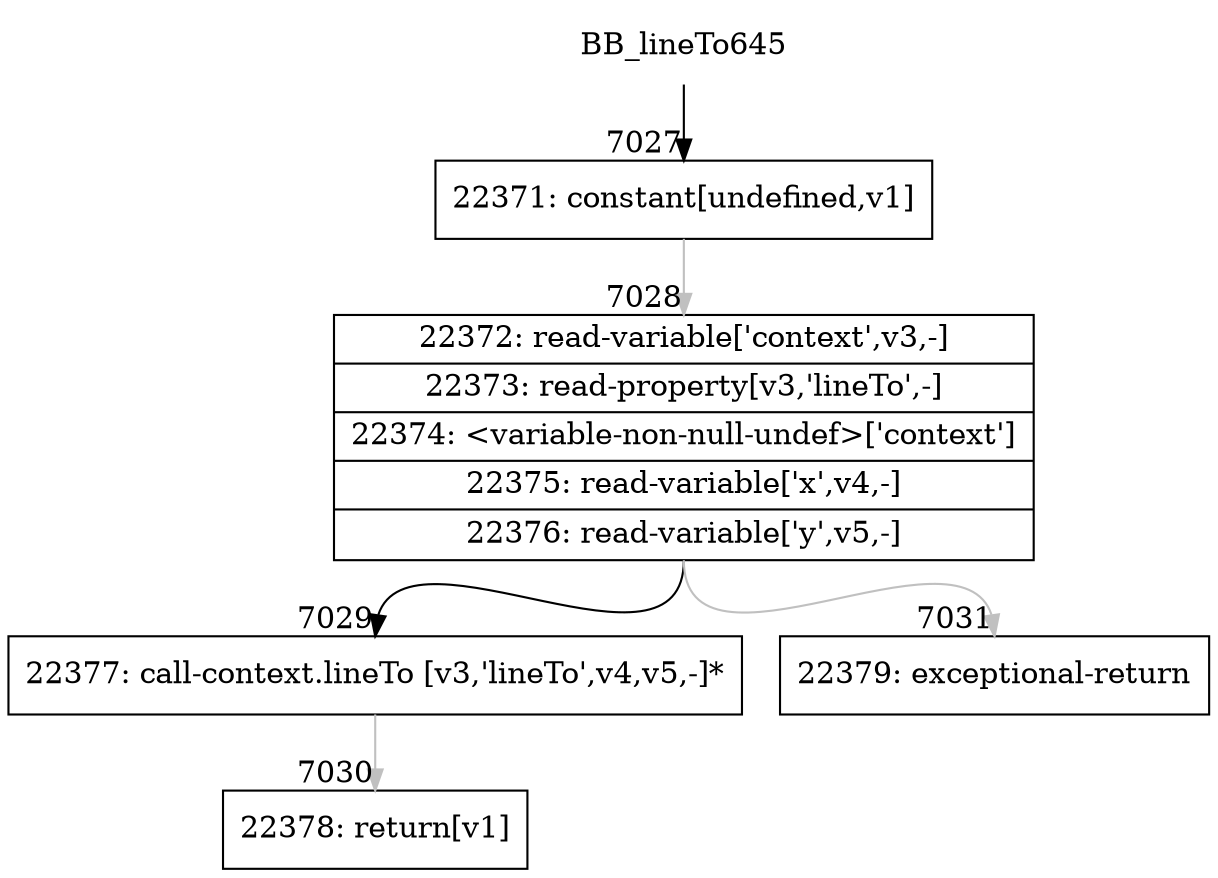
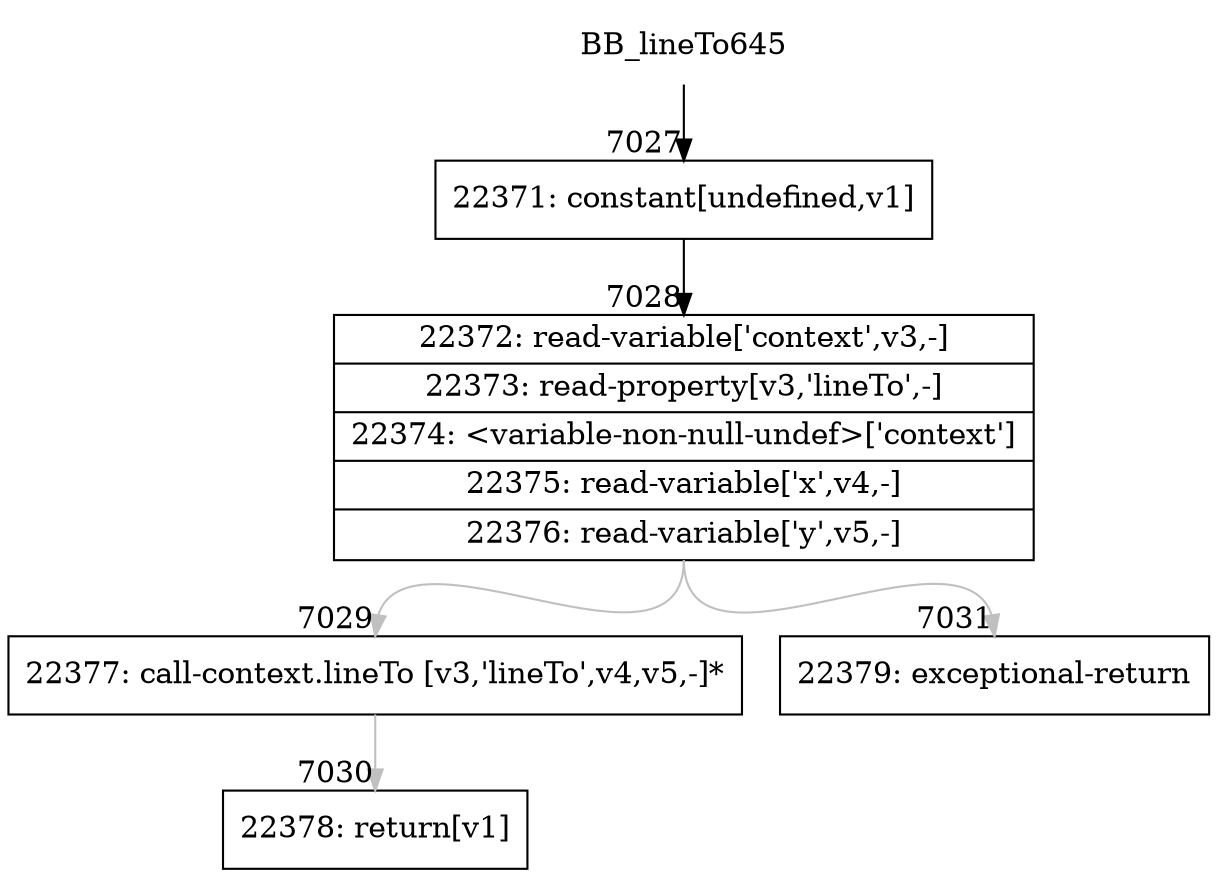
(684, 266) -> (684, 266)
(540, 600) -> (540, 600)
